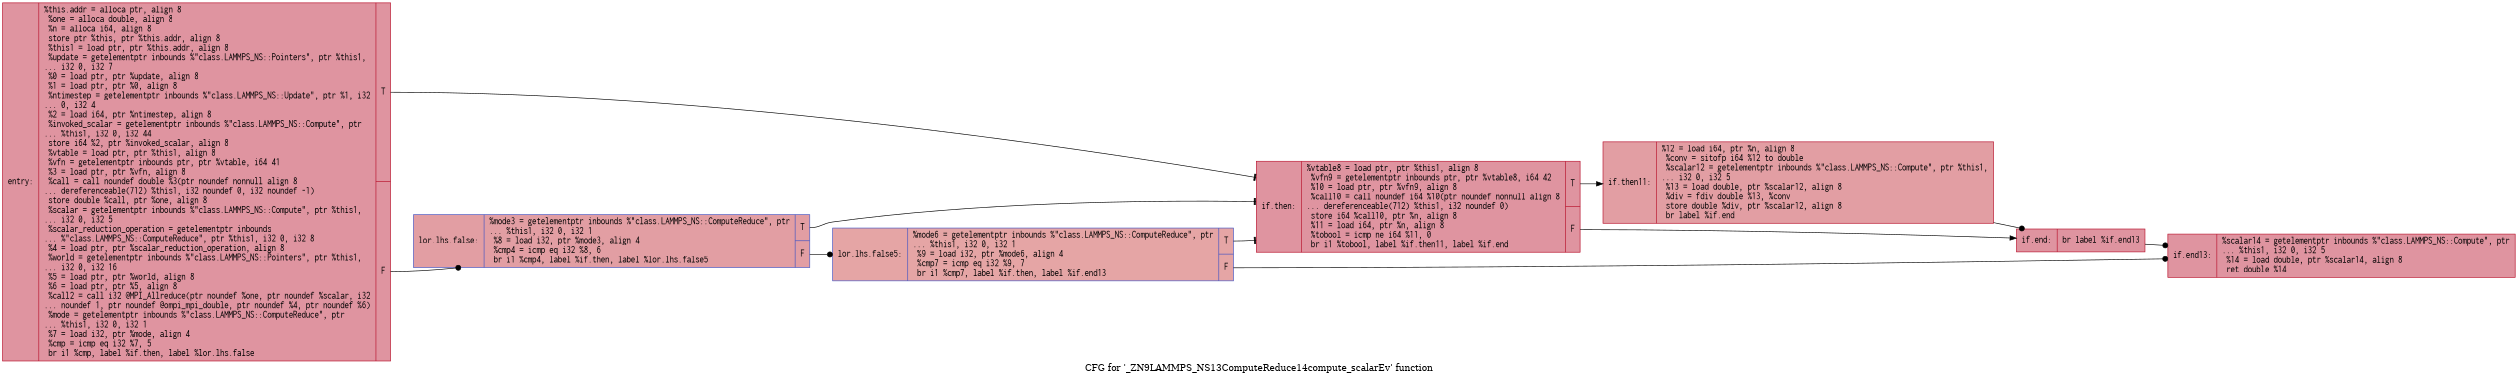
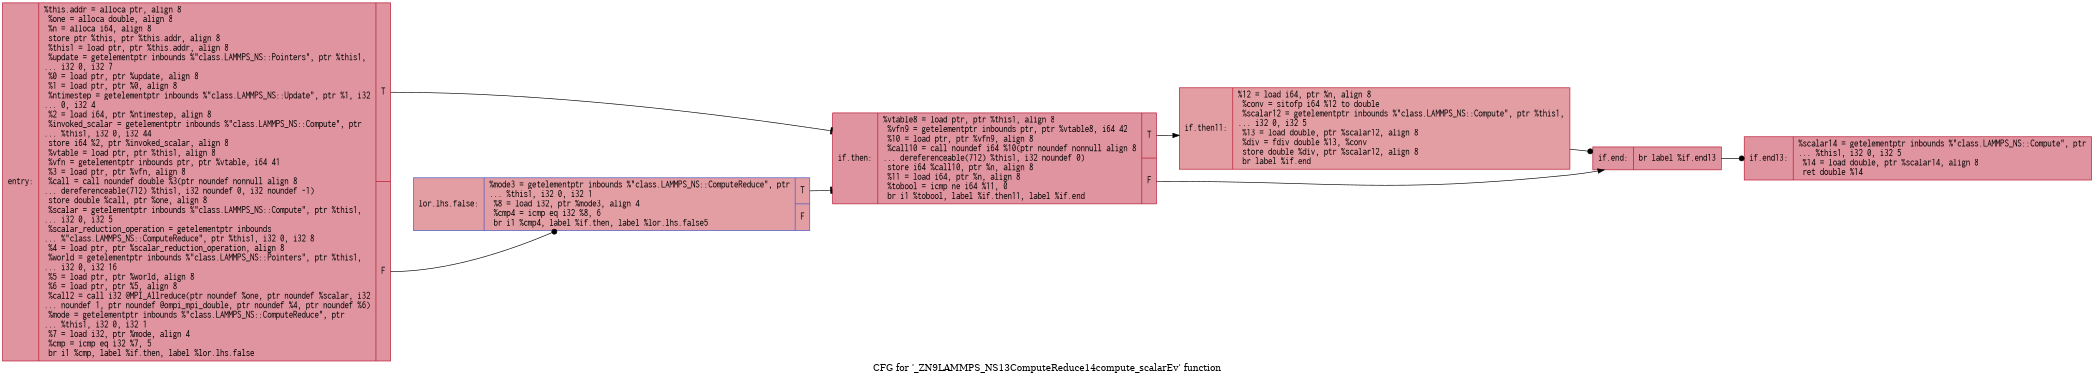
(1033, 254) -> none
